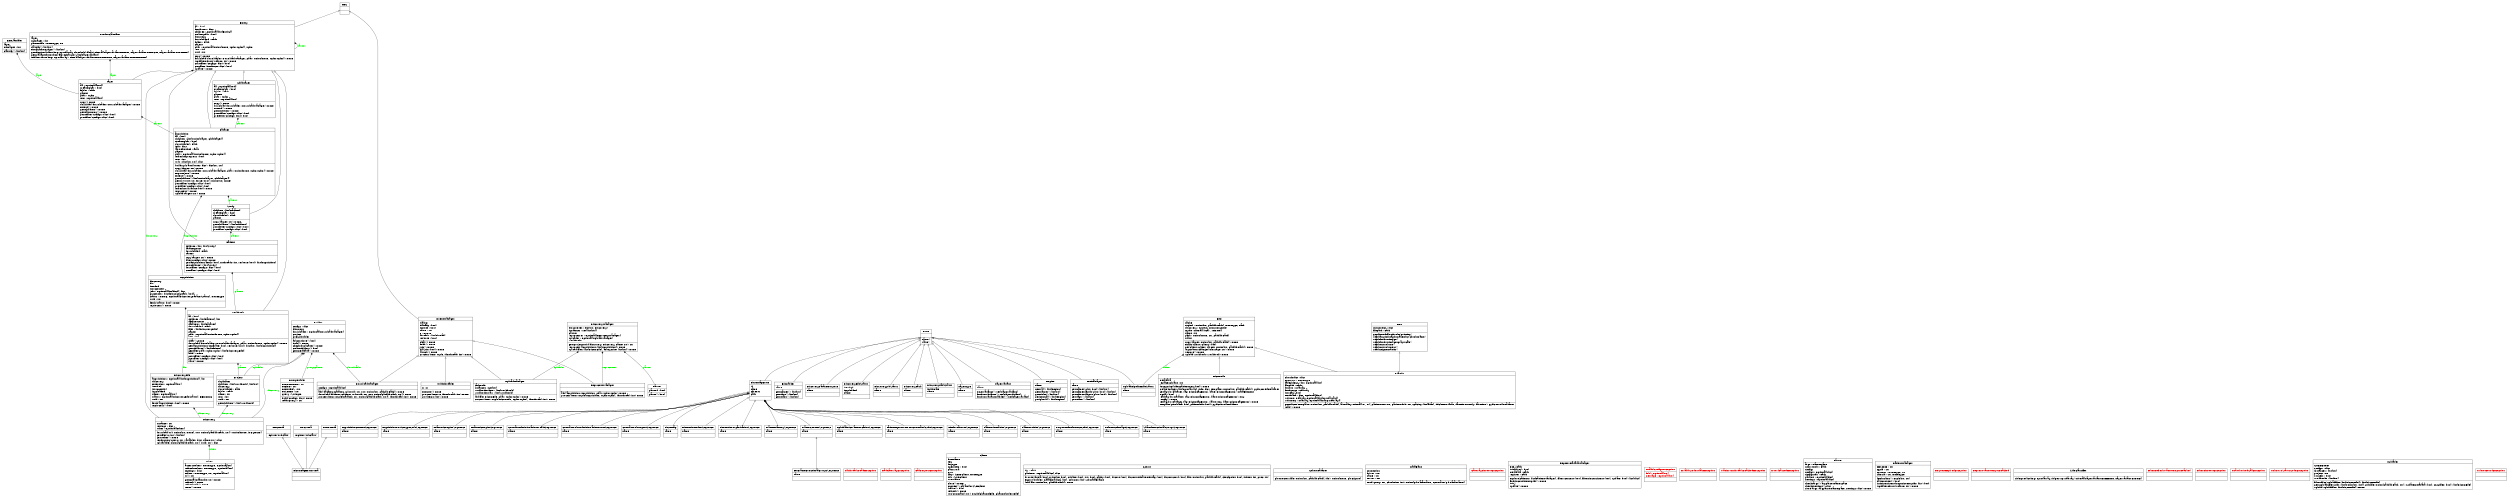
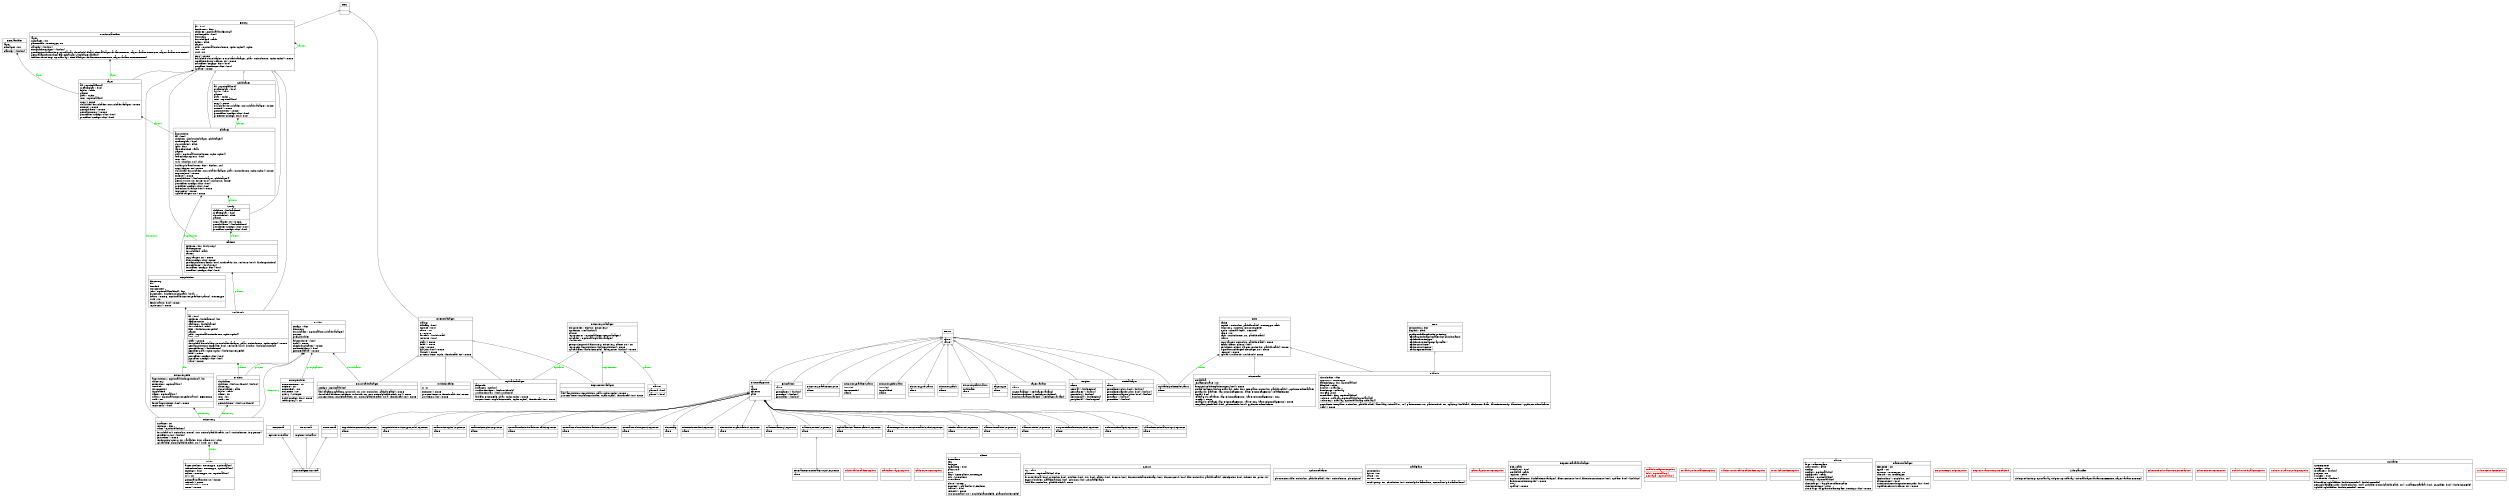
(258, 367) -> (259, 367)
none -> (859, 390)
